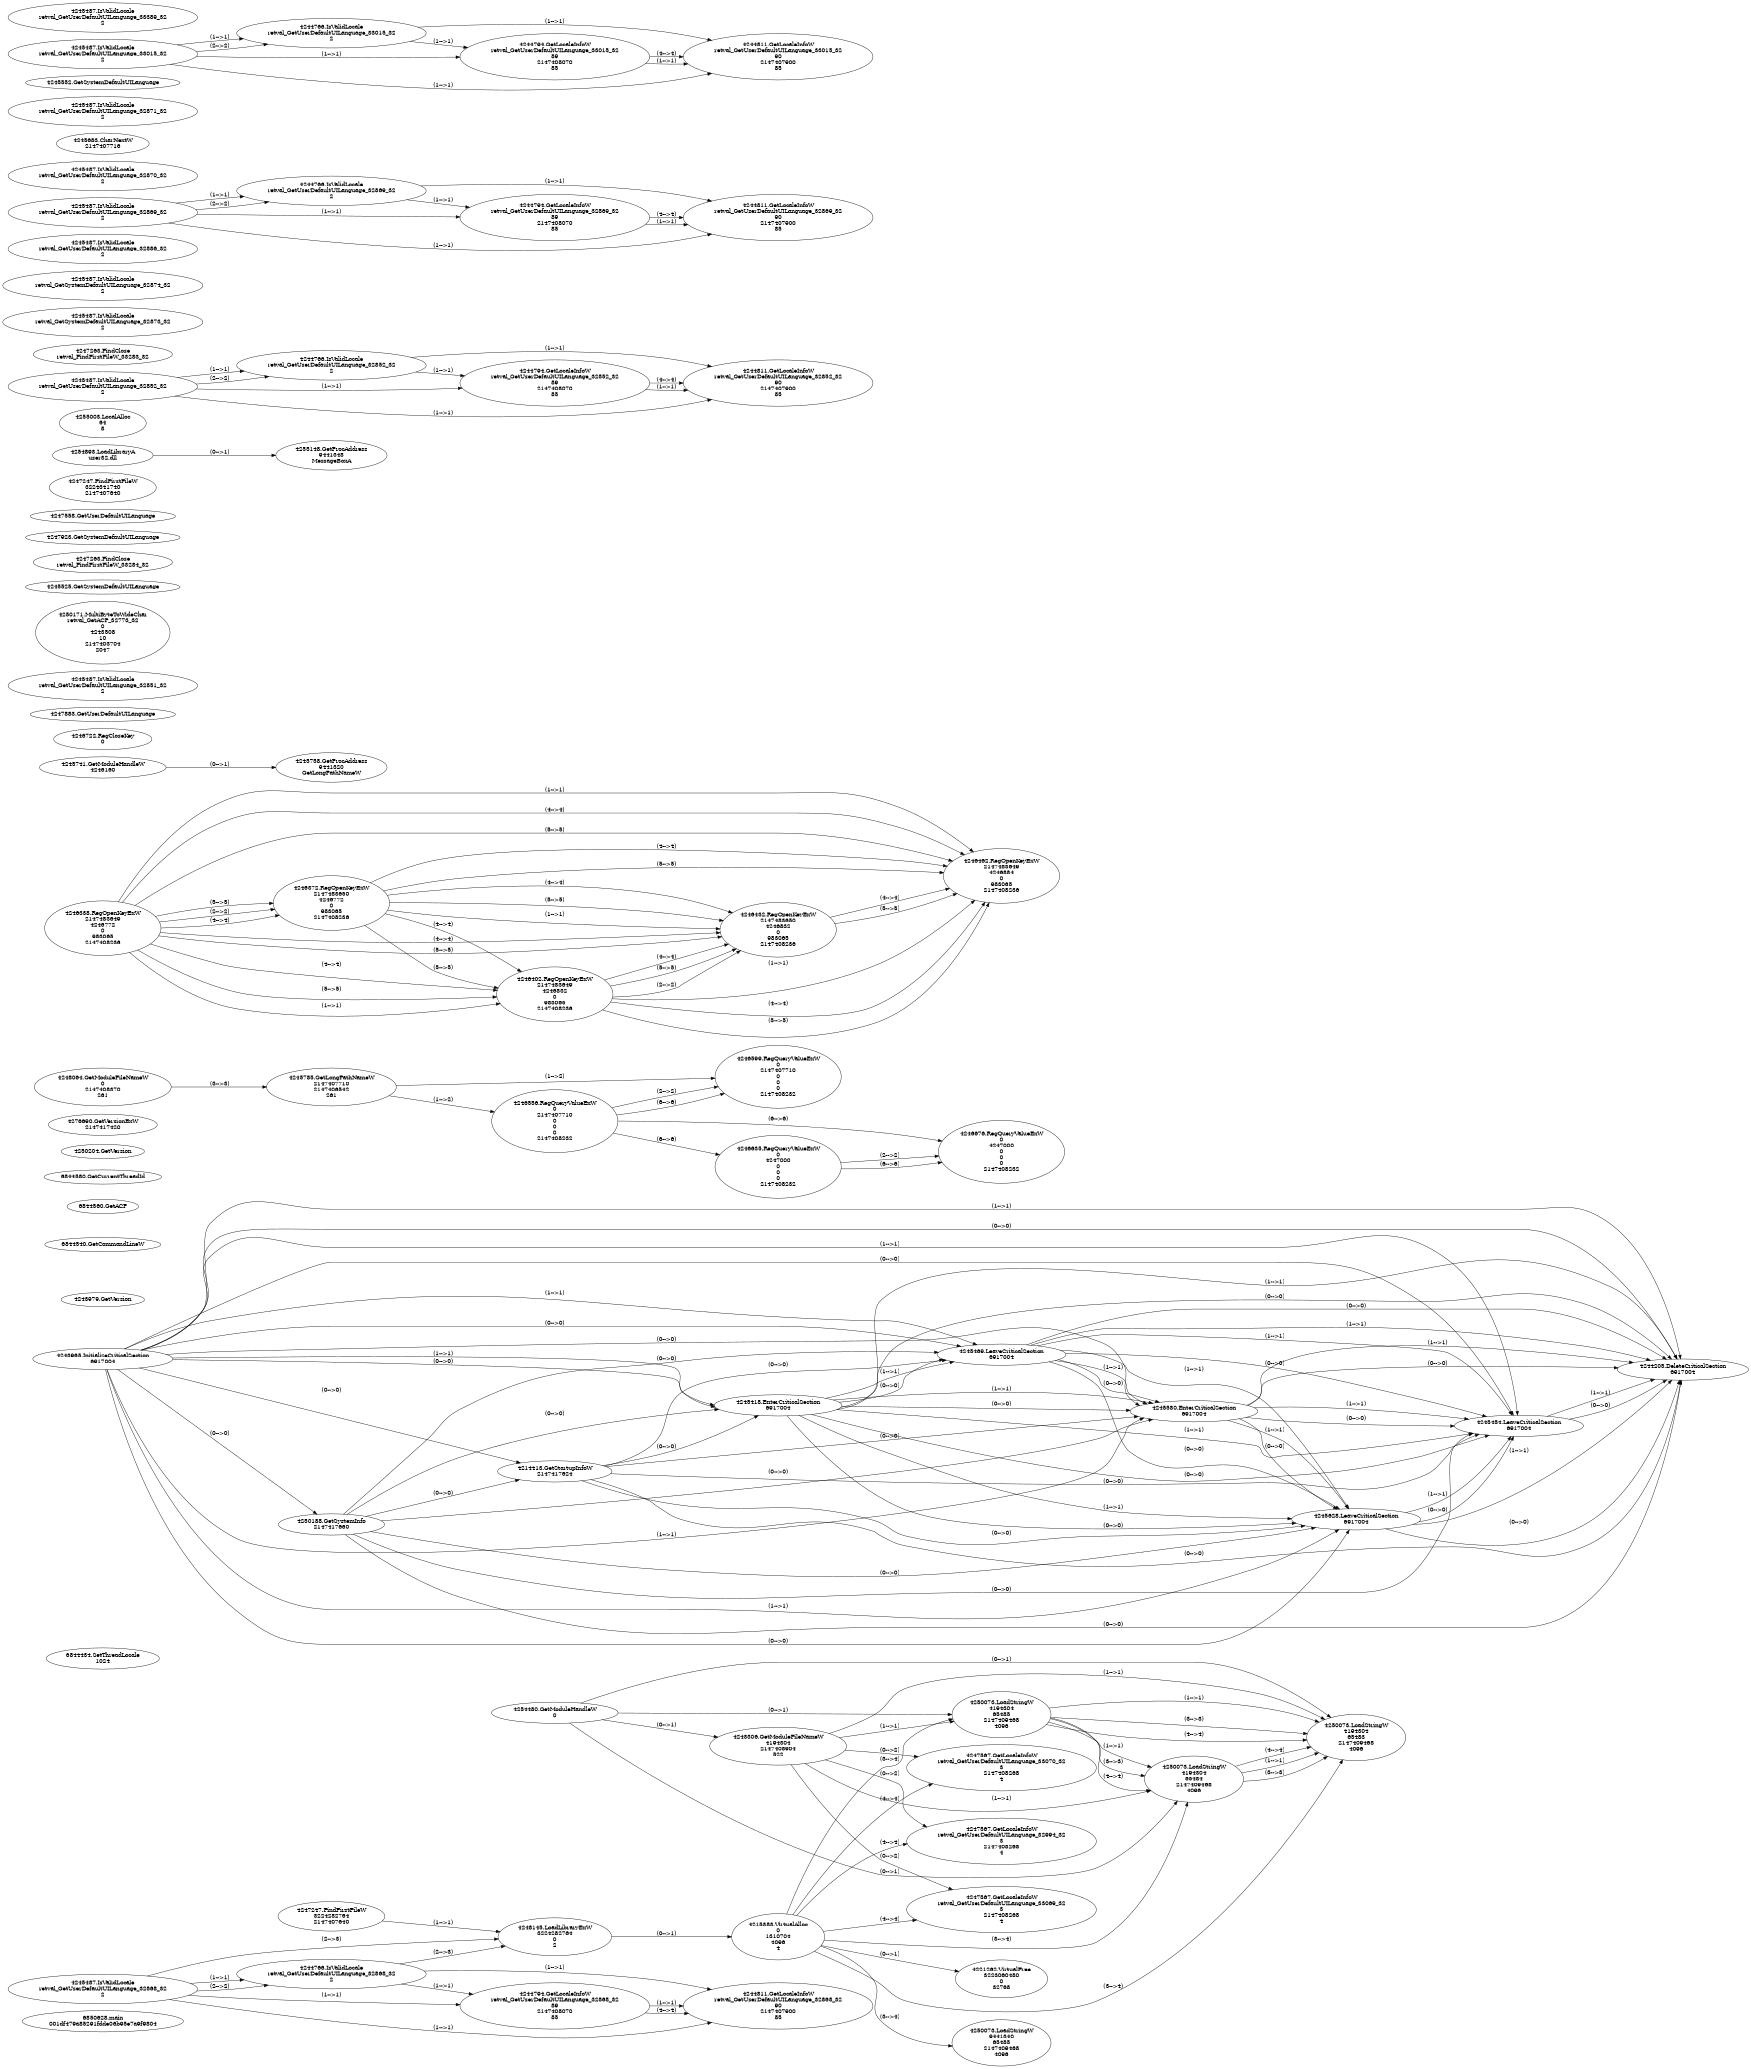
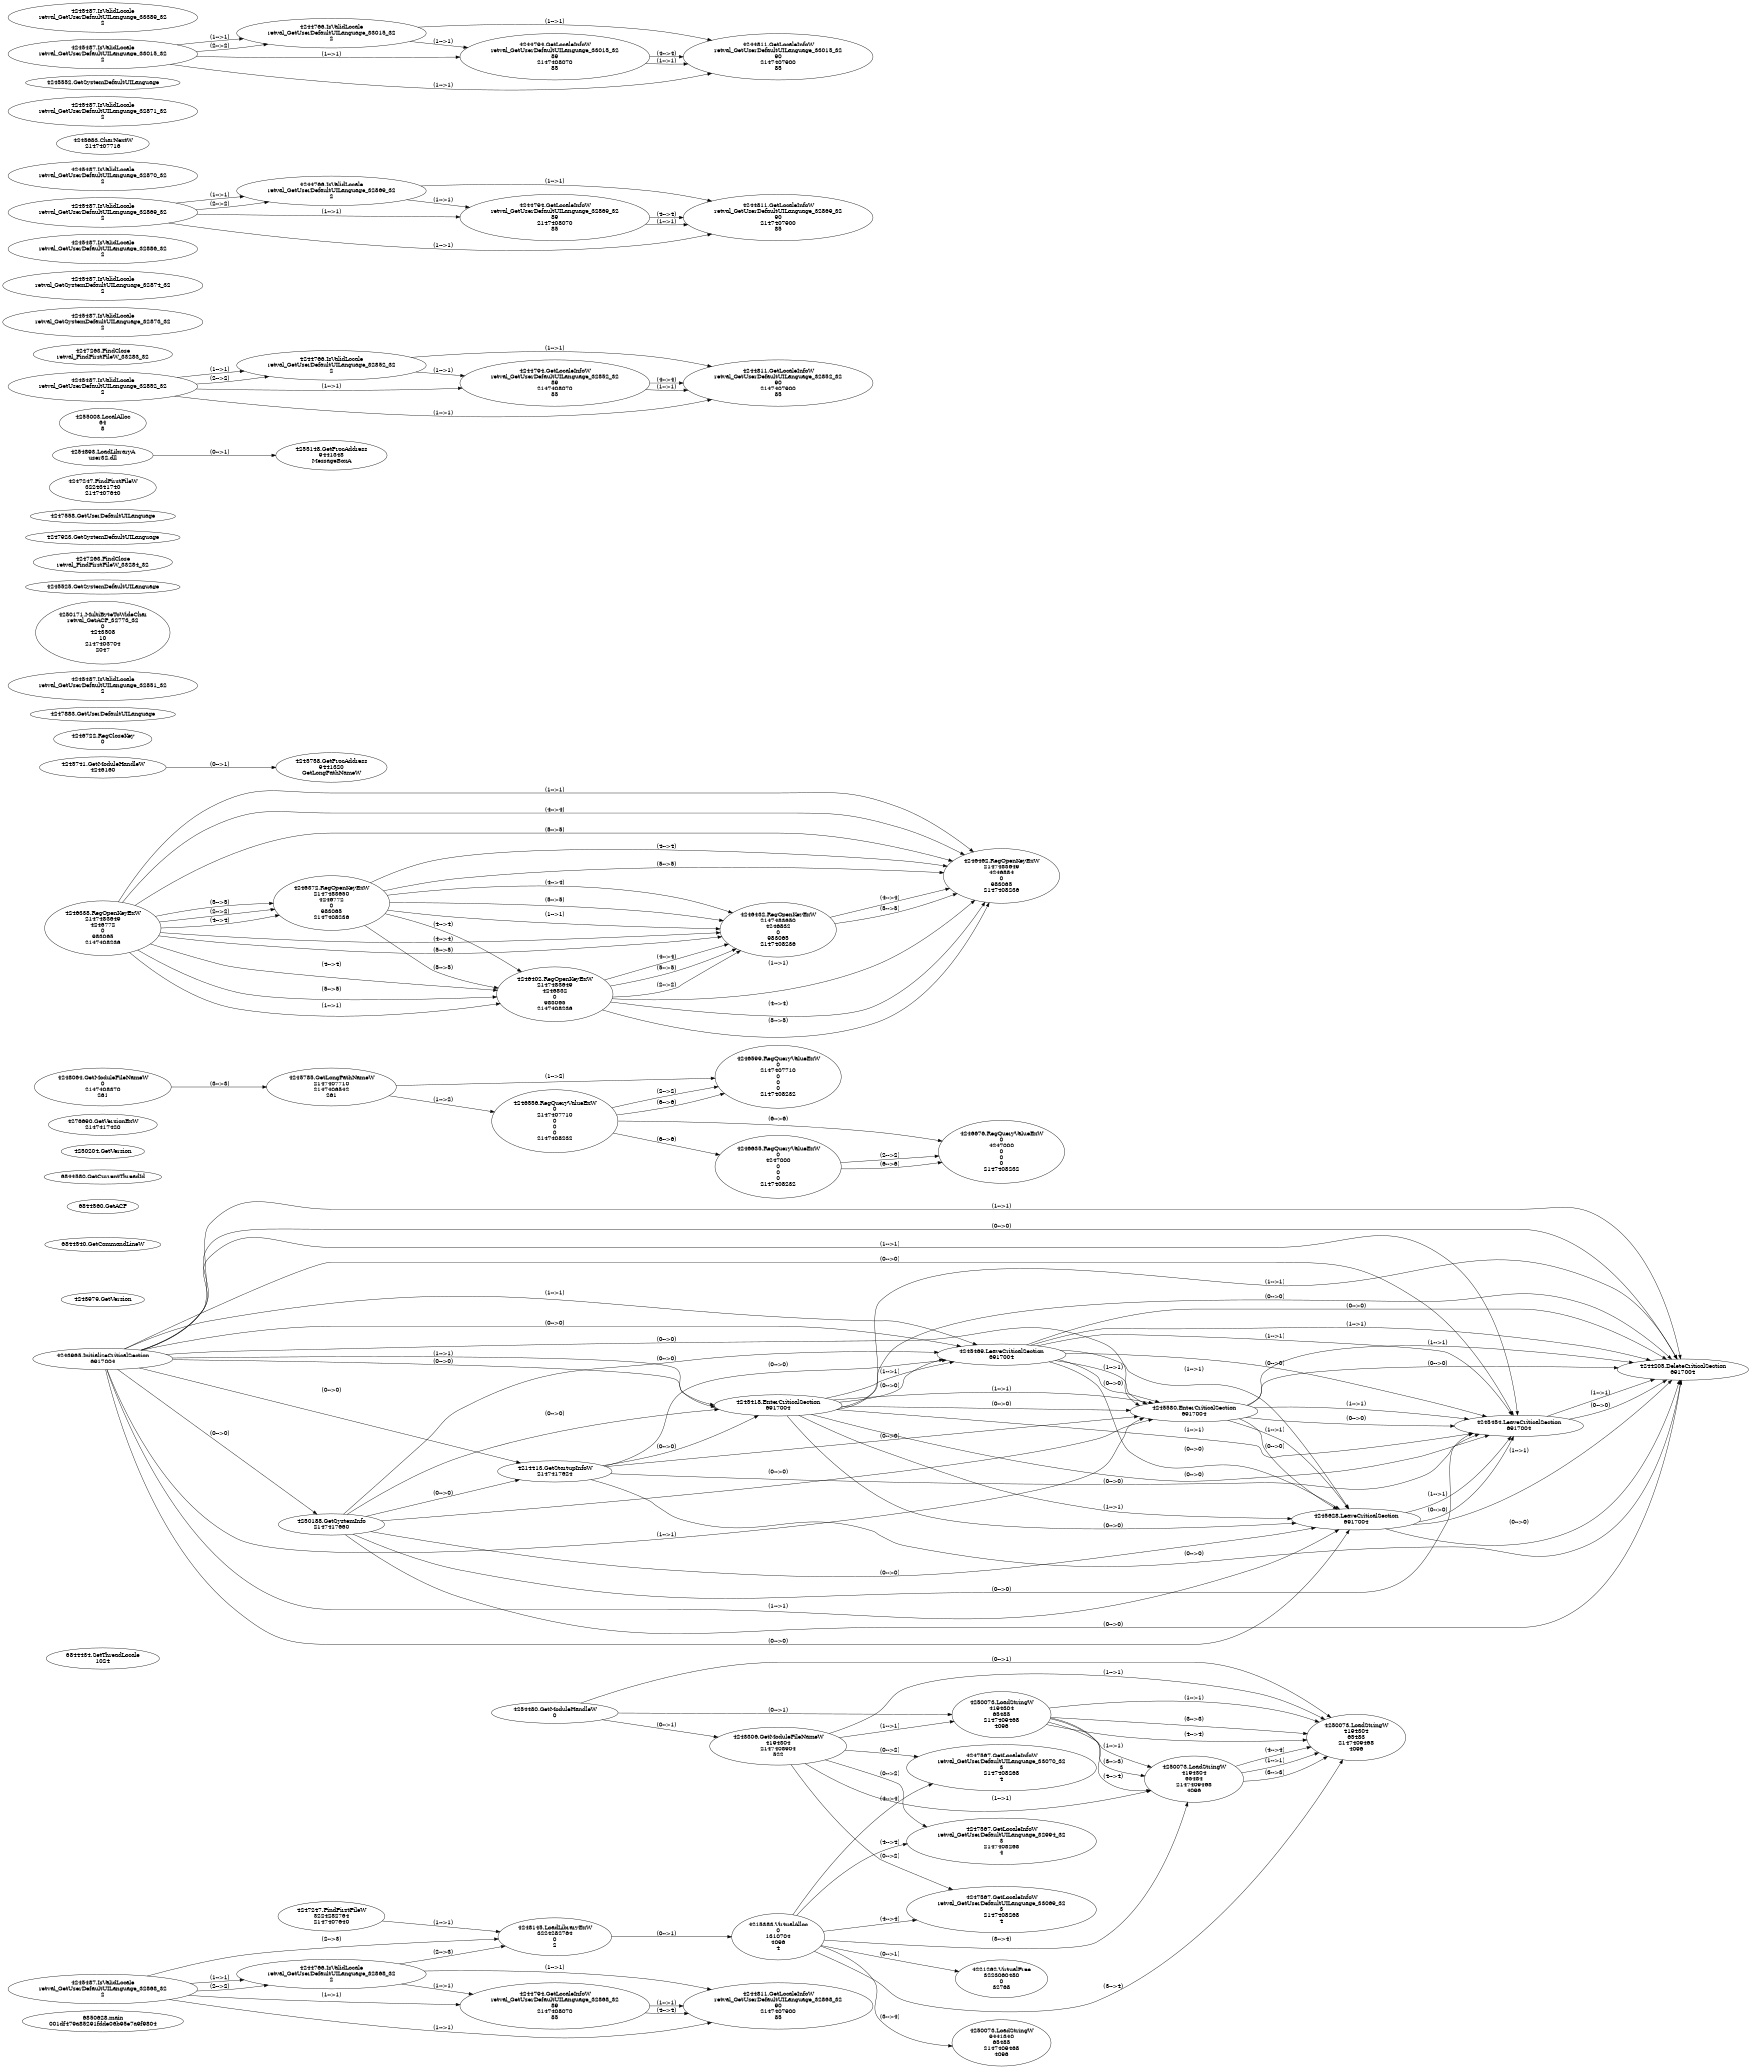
(937, 1542) -> none
(852, 1799) -> none
(867, 1871) -> none
